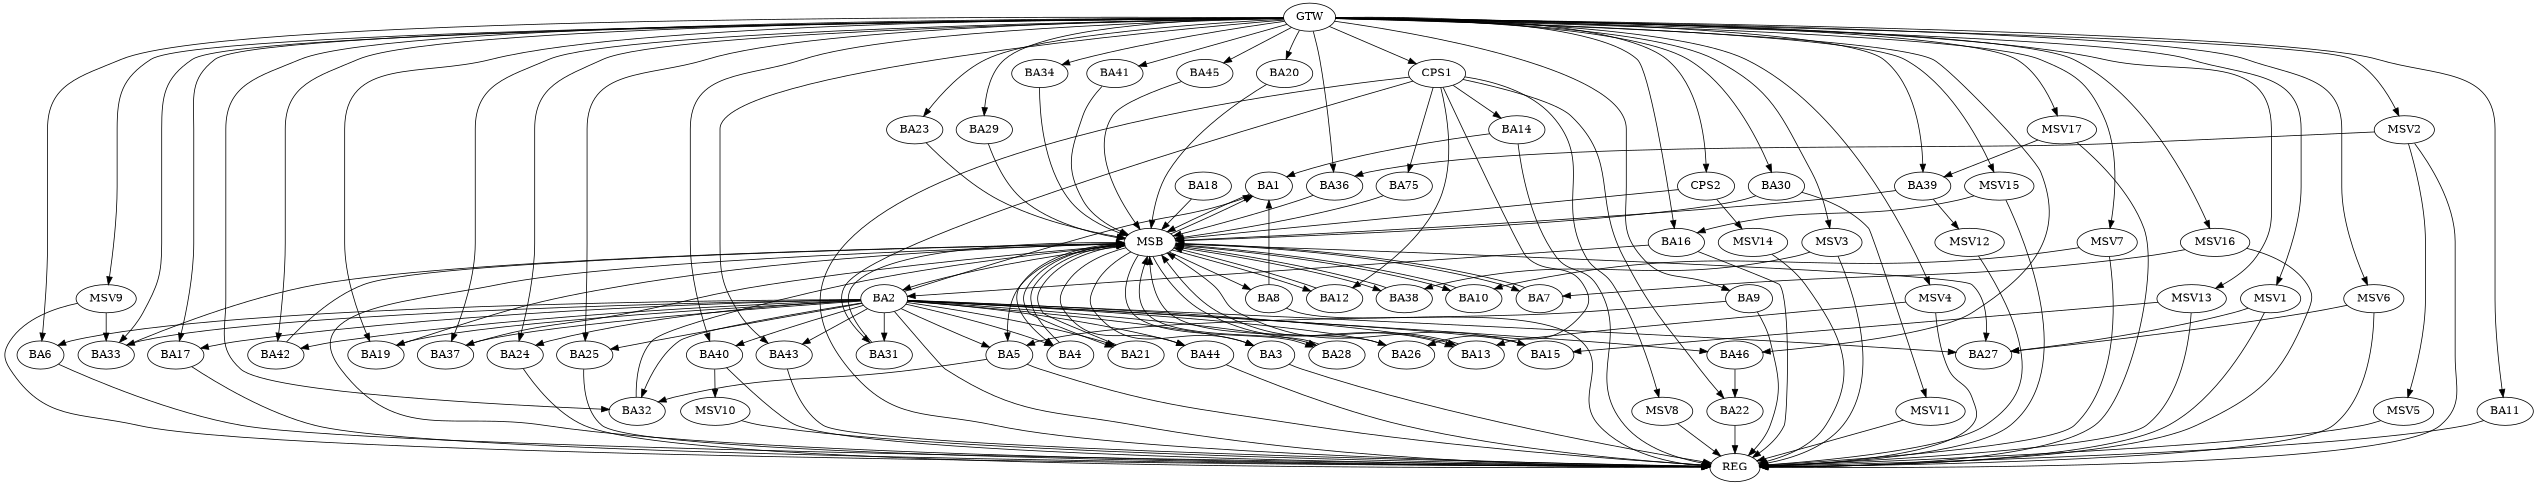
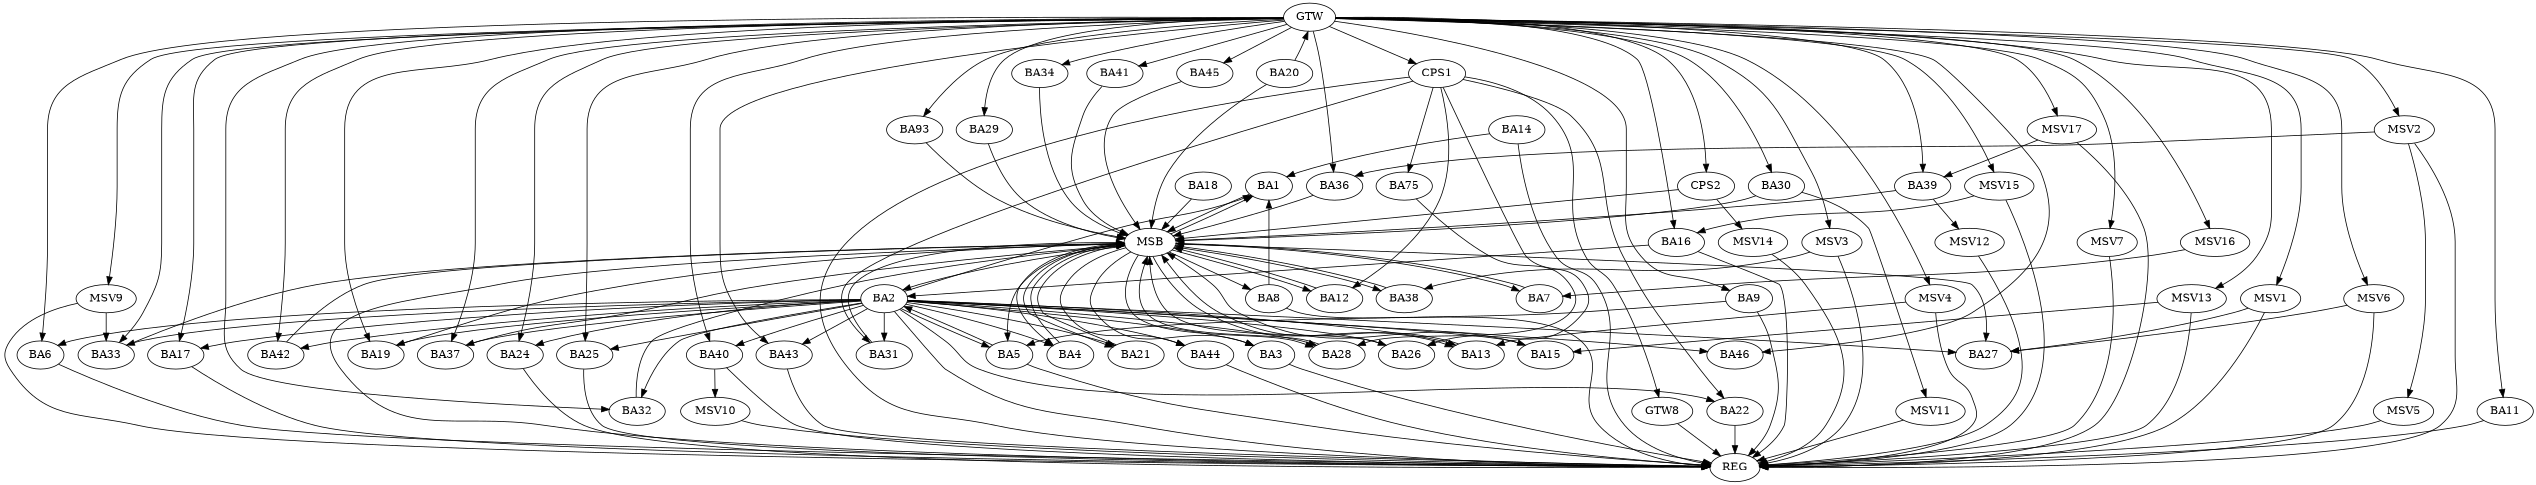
(1294, 41) -> (1300, 50)
(1474, 100) -> none
(915, 130) -> (915, 130)
(1284, 220) -> (1575, 303)
(1474, 299) -> none
(826, 377) -> (952, 327)
(1735, 379) -> (1272, 394)
(1662, 411) -> (1662, 411)
(2150, 439) -> none
